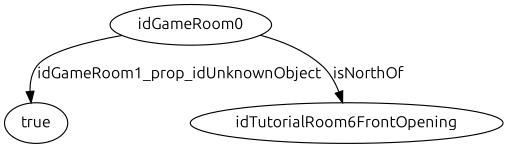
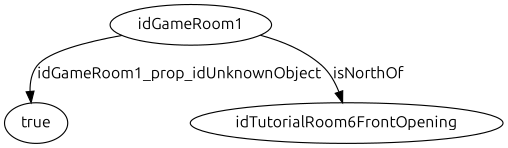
(191, 25) -> (191, 25)
